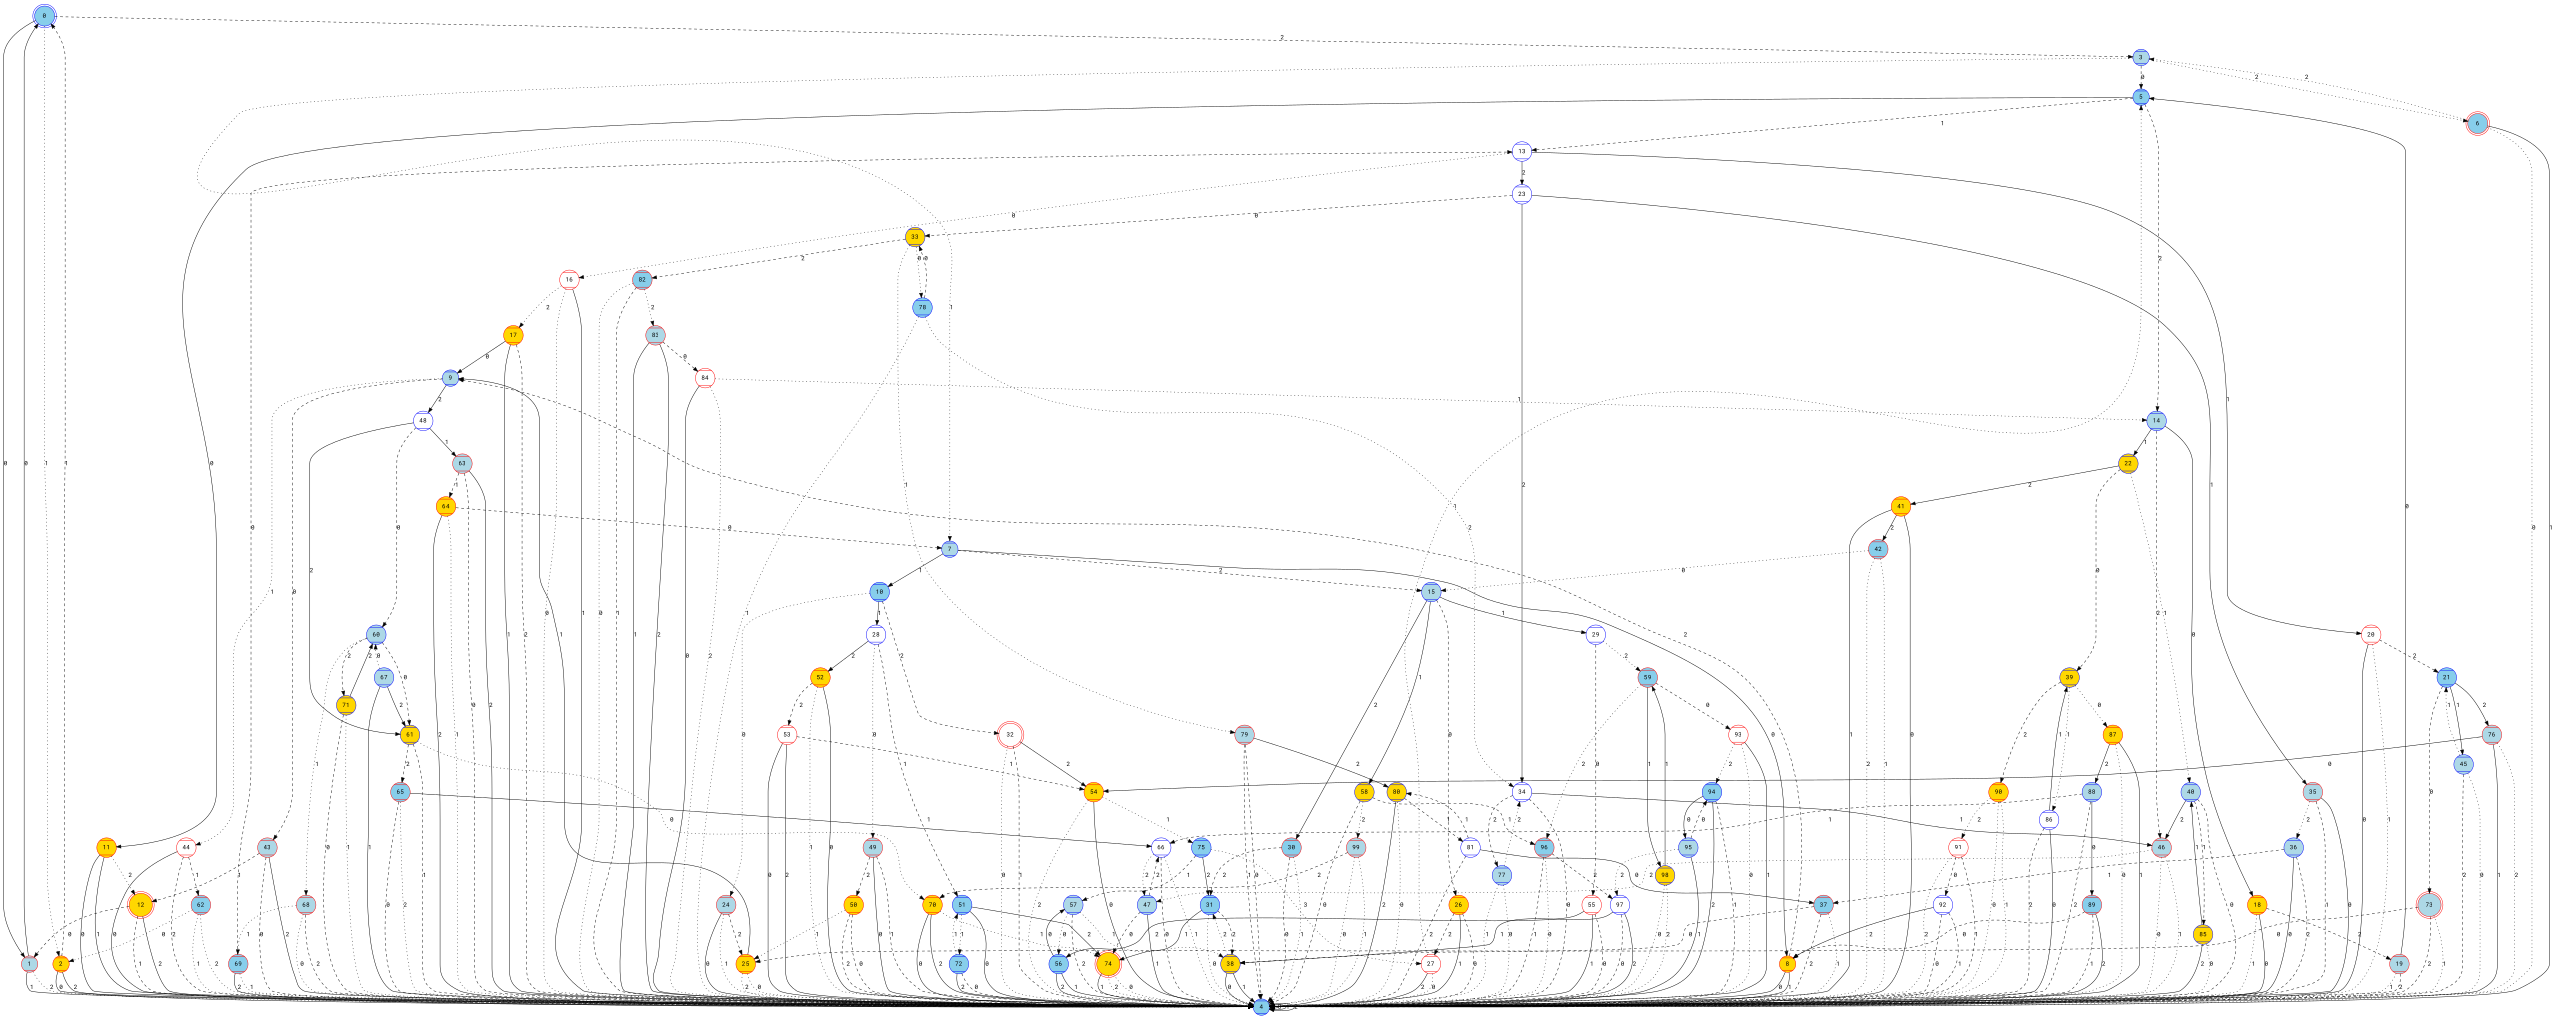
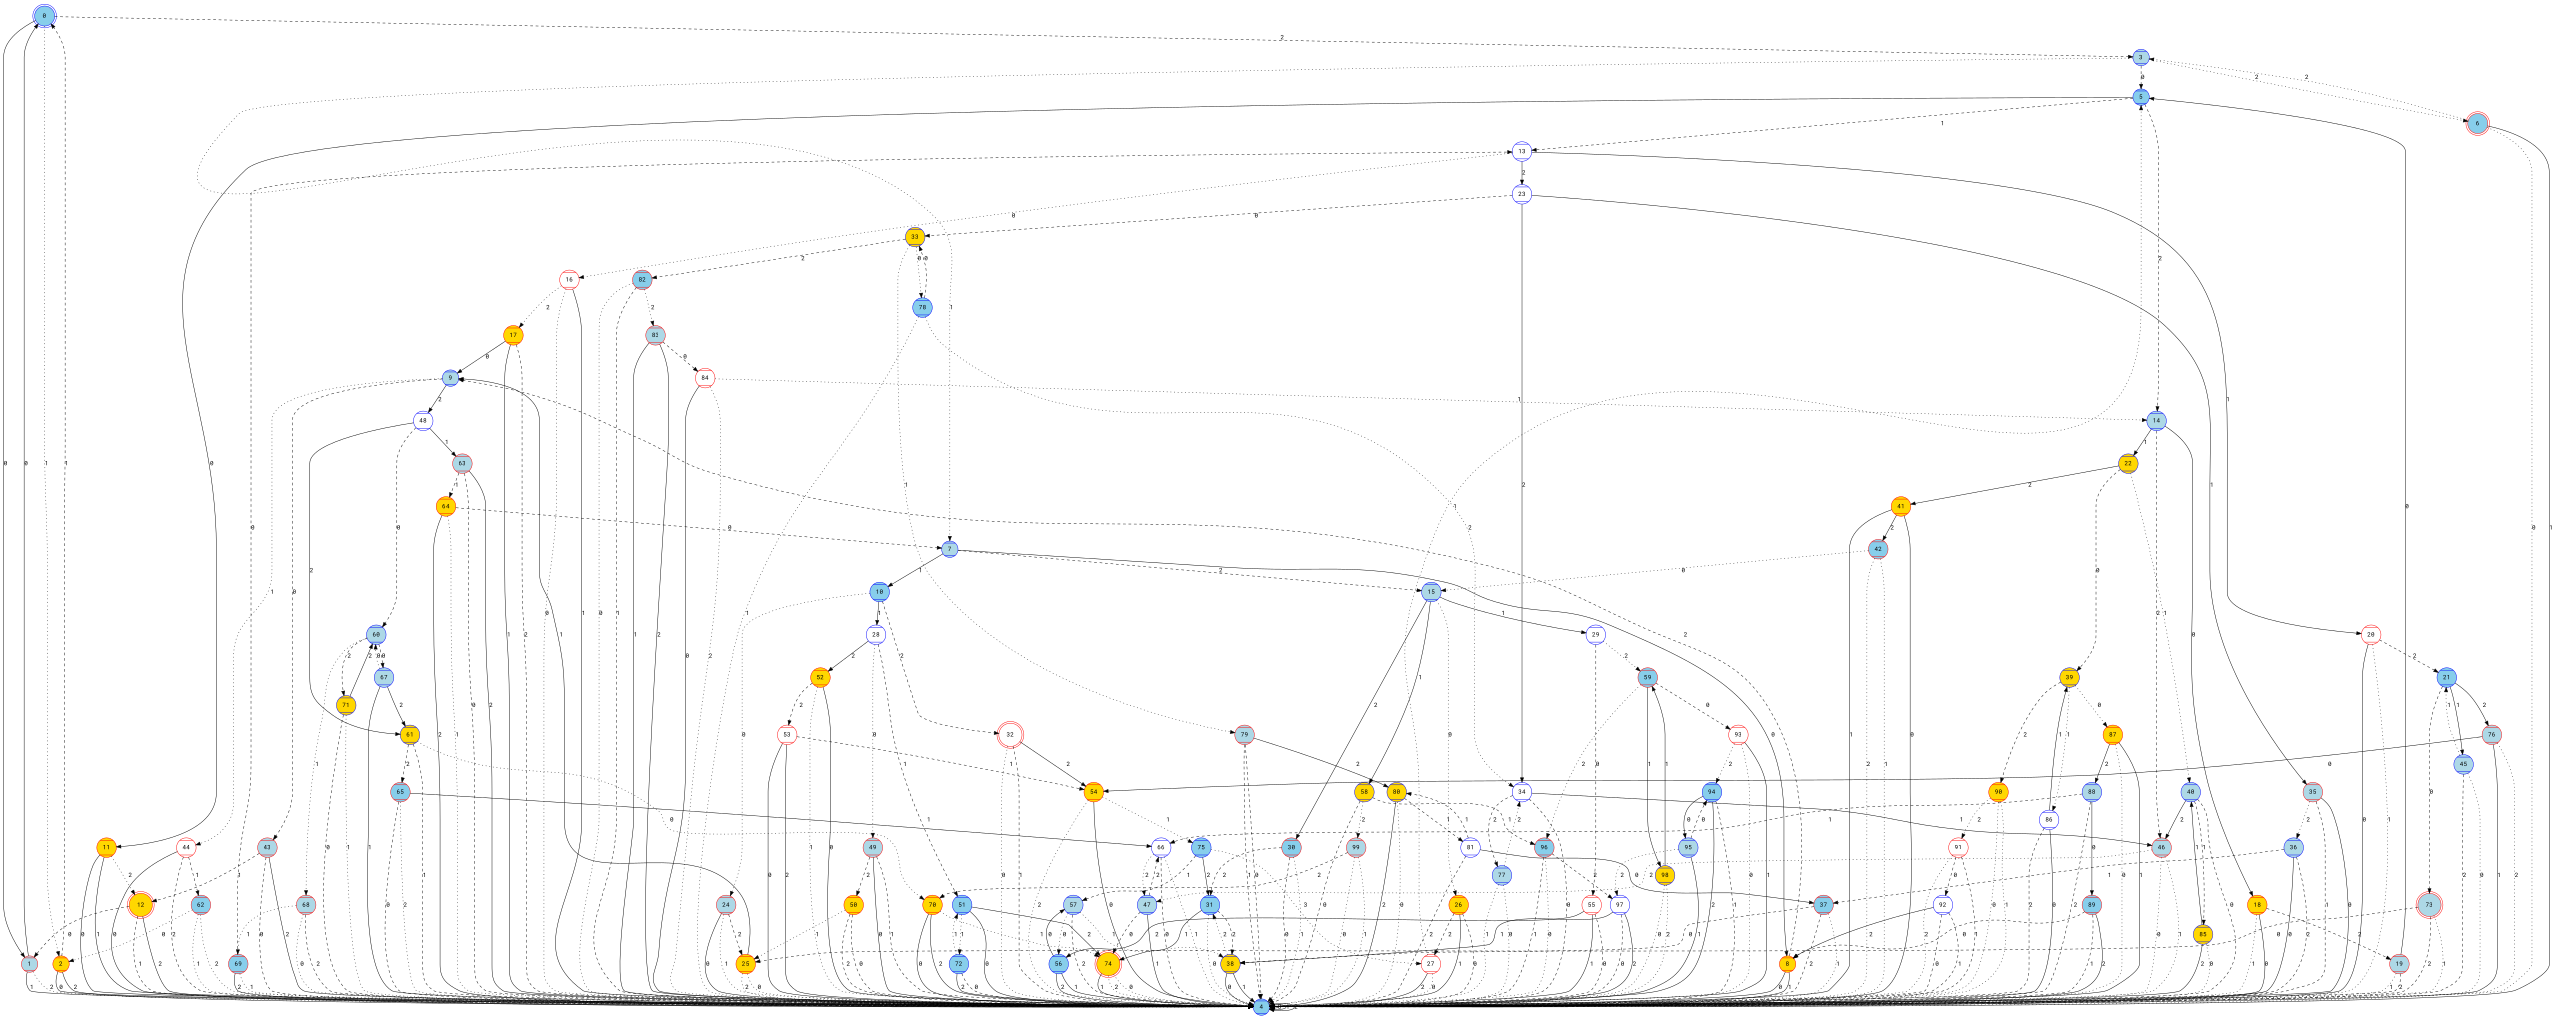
(402, 679) -> (381, 654)
(1448, 745) -> (1448, 745)
